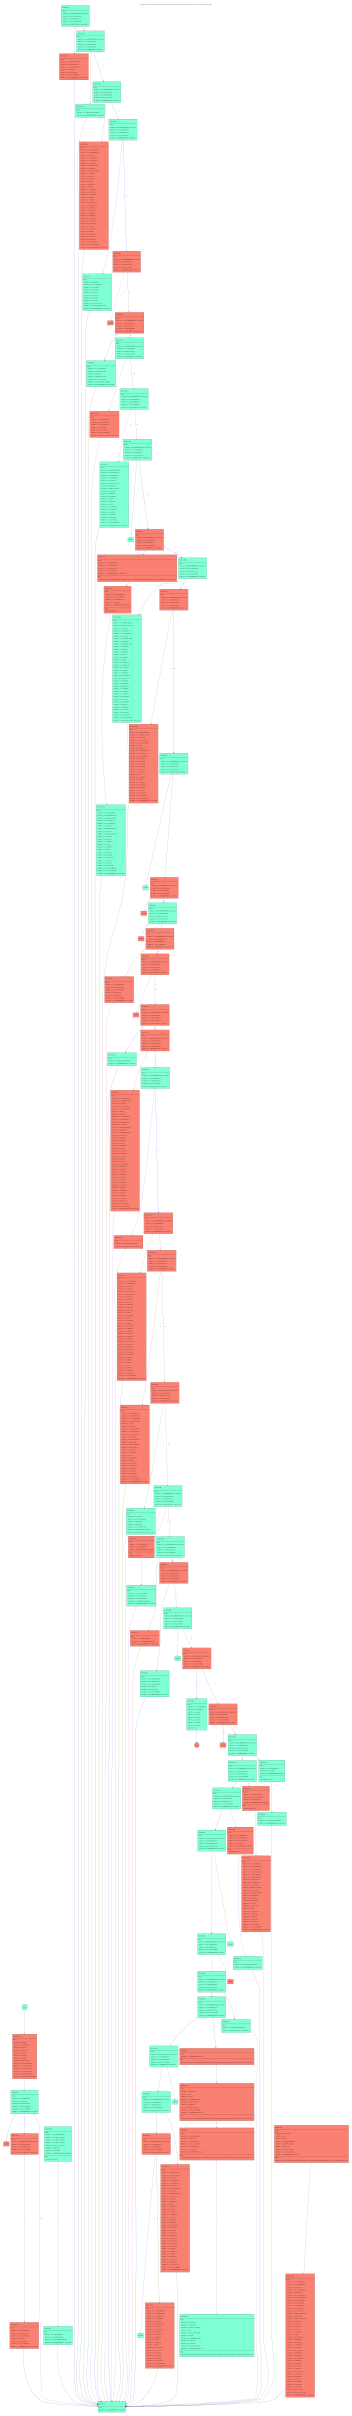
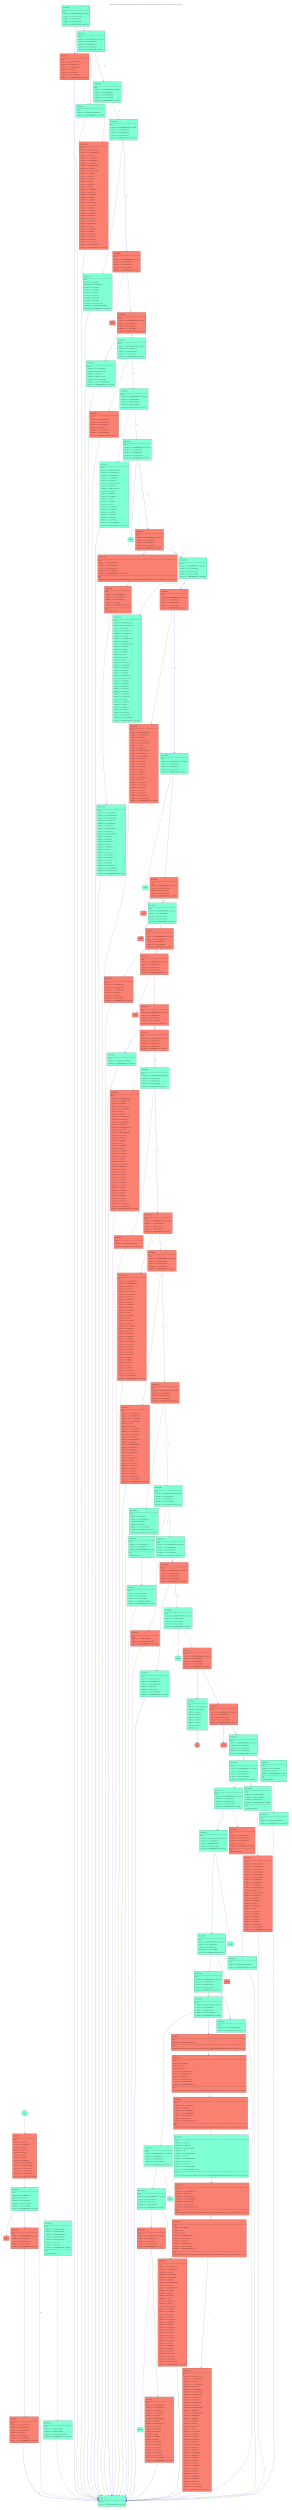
(141, 1547) -> (142, 1547)
(256, 1798) -> (258, 1798)
none -> (212, 2199)
